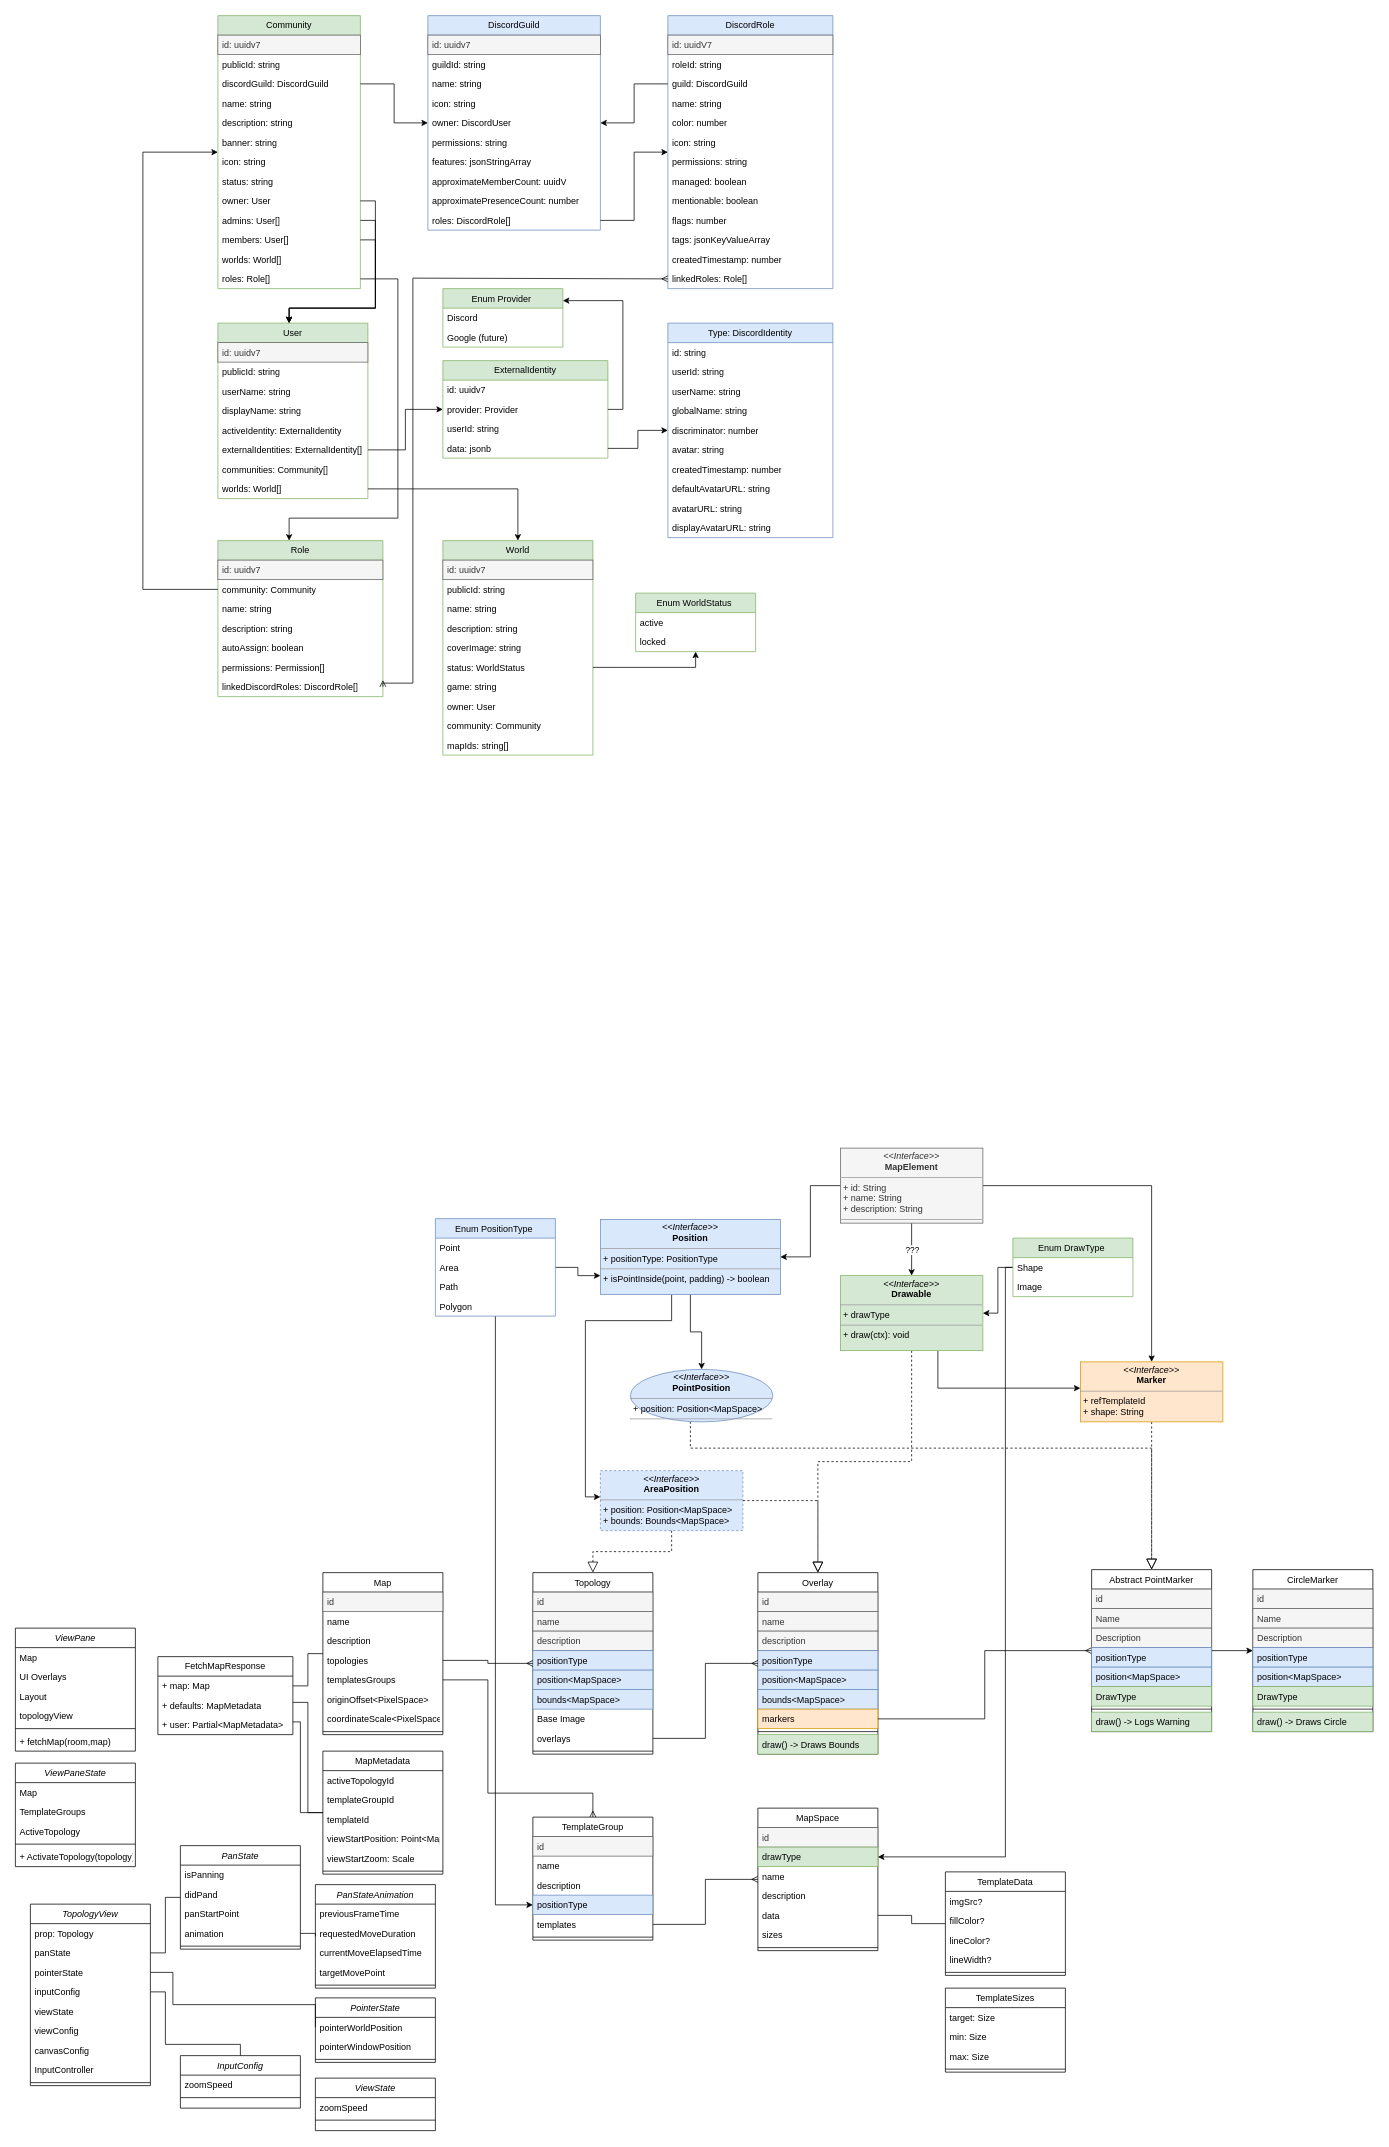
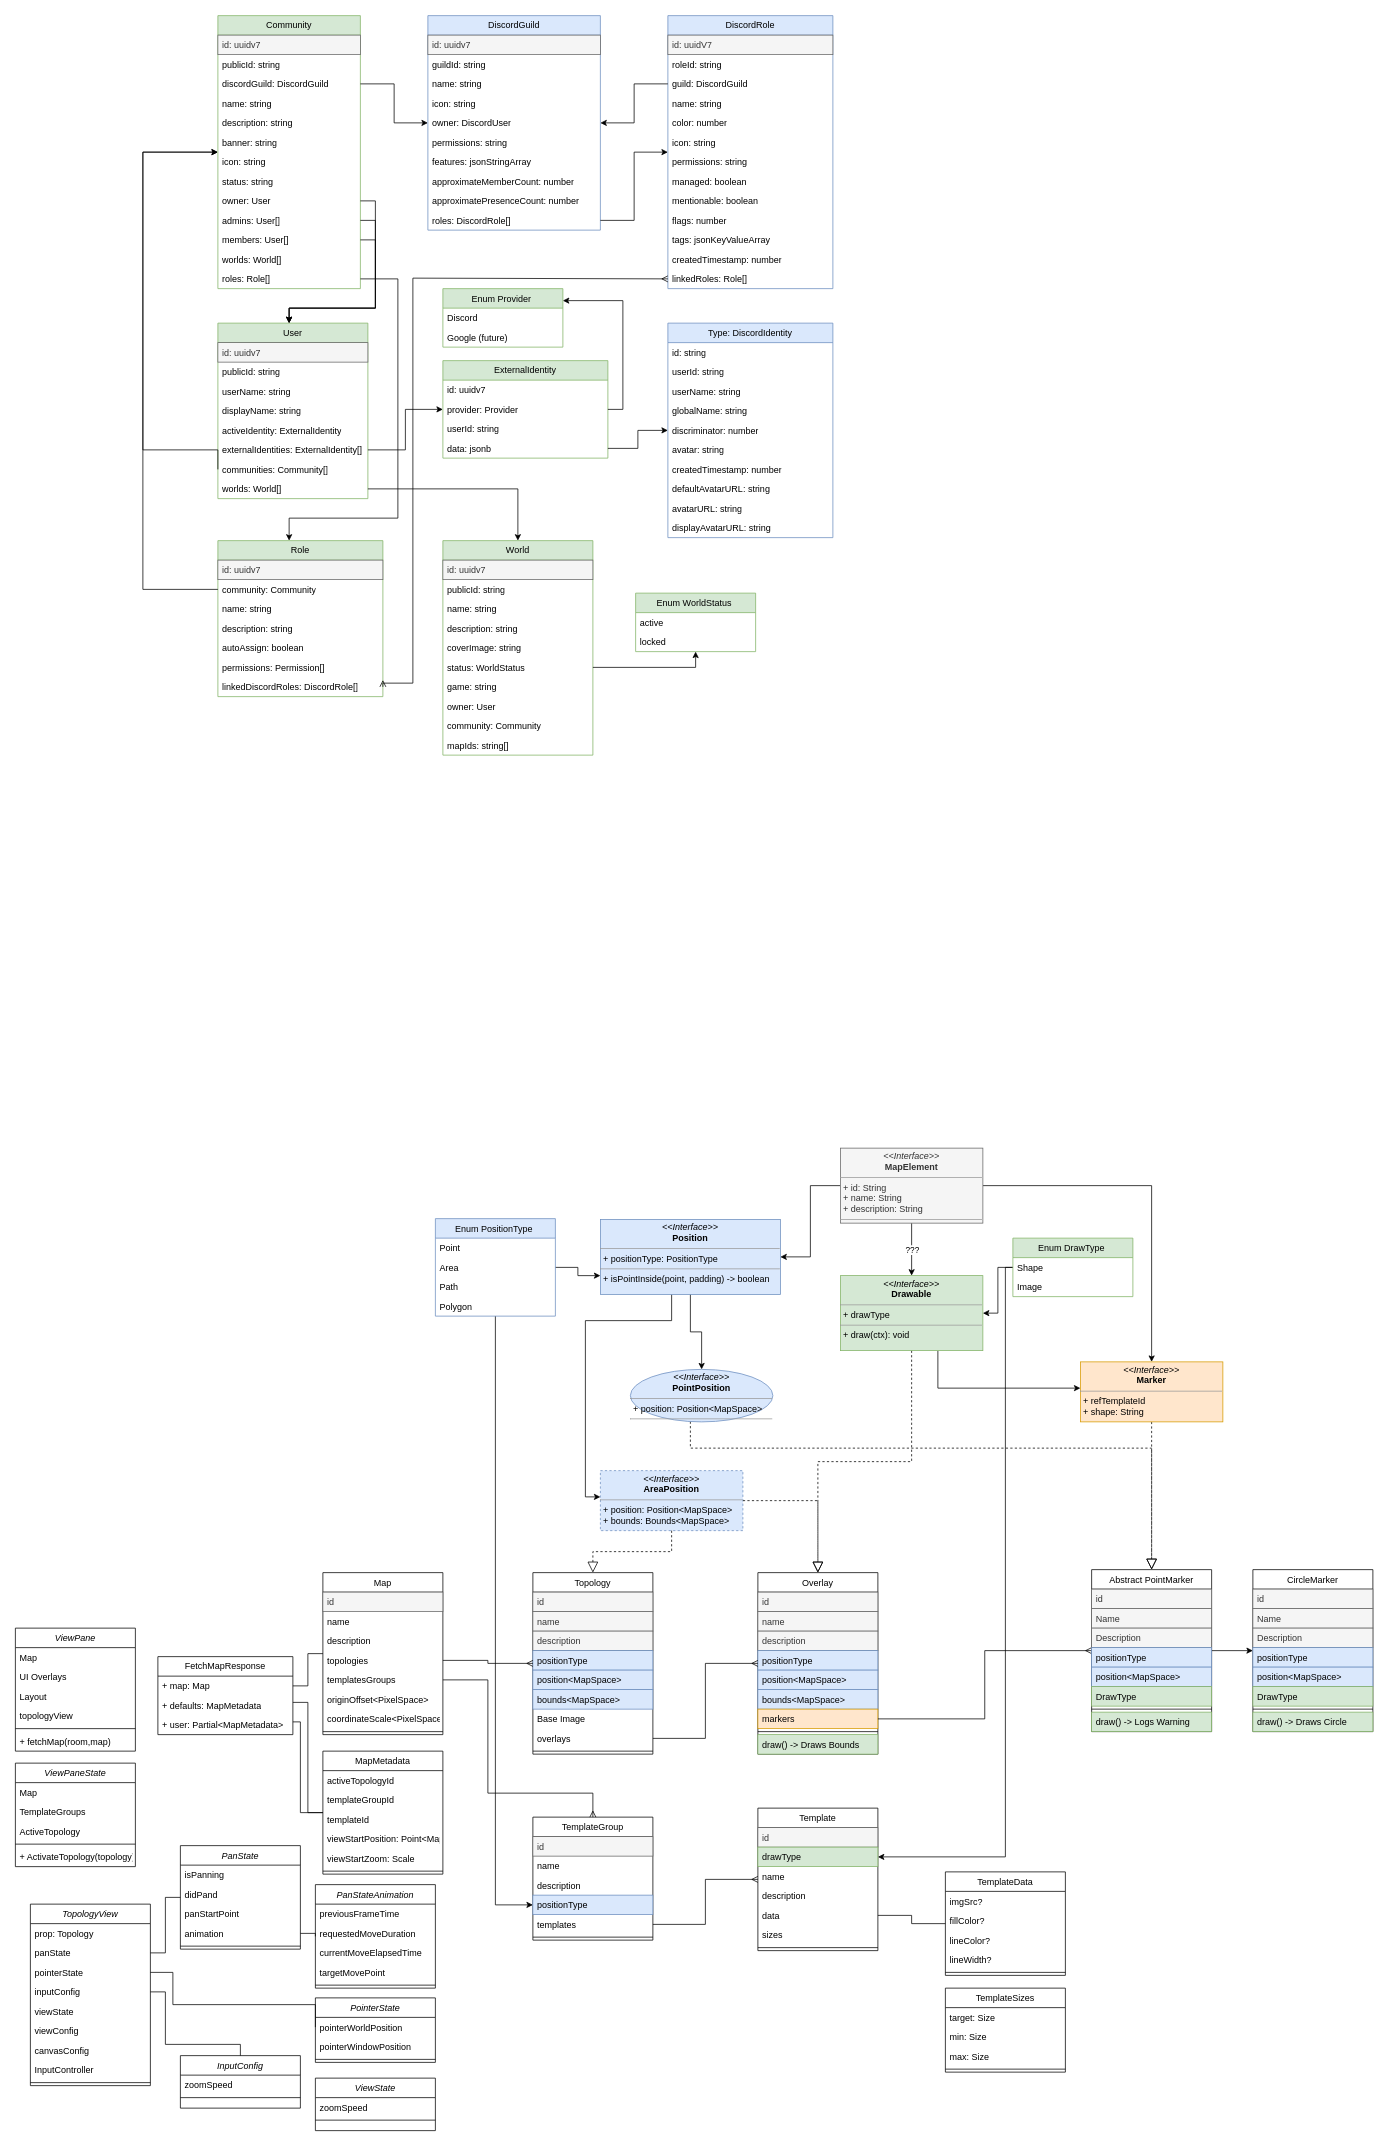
(501, 182) -> (504, 182)
none -> (180, 450)
(818, 1818) -> (818, 1818)
